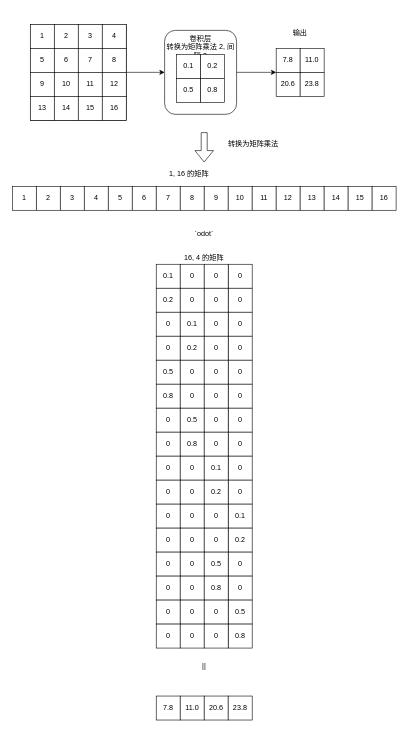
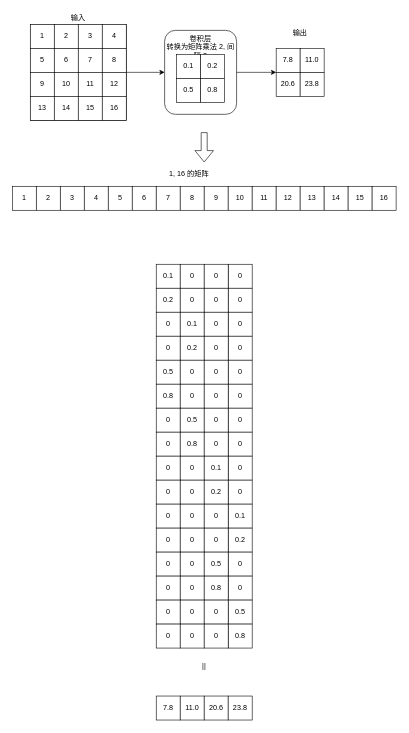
none -> (78, 18)
(254, 144) -> none
(204, 234) -> none
(204, 258) -> none
